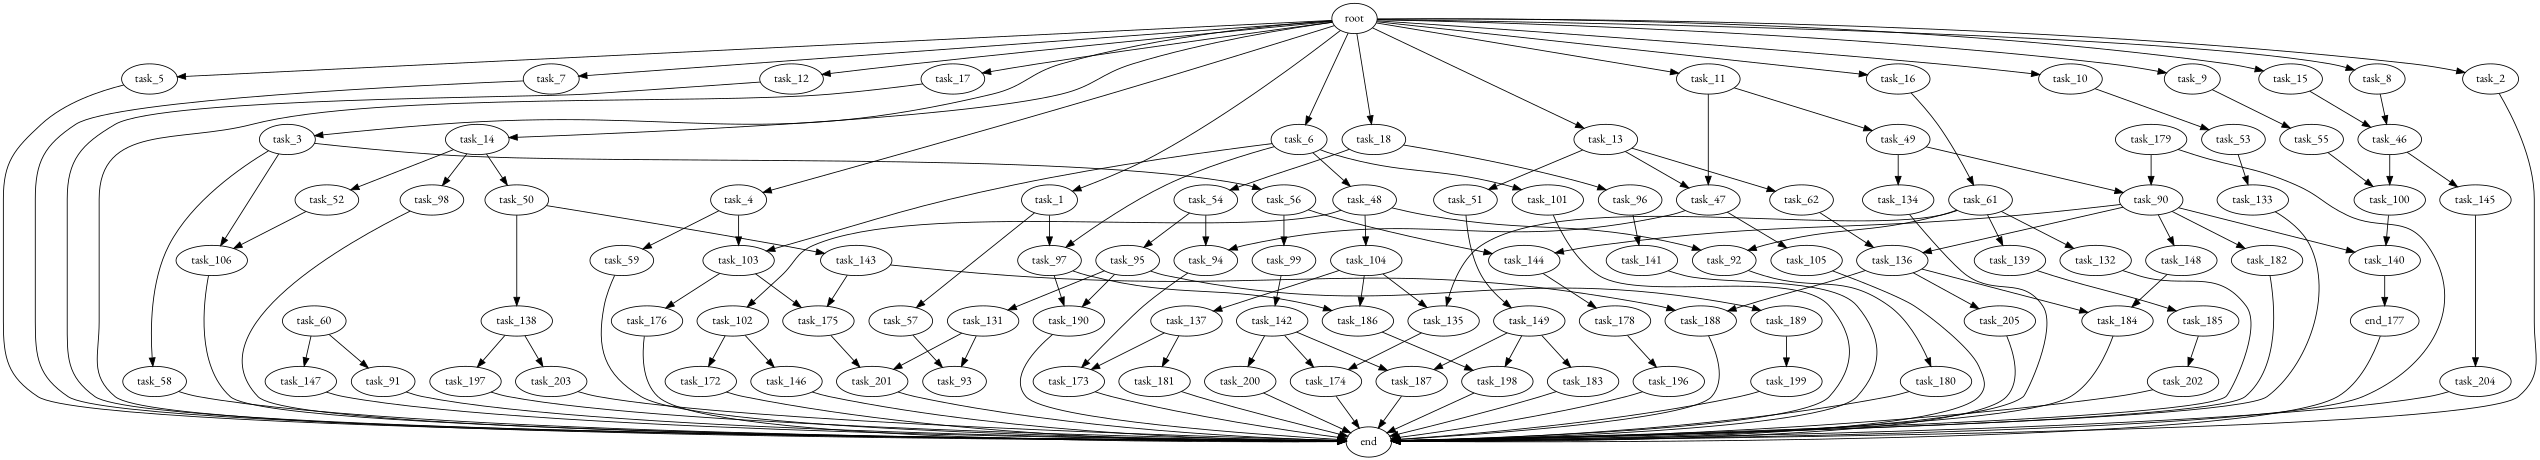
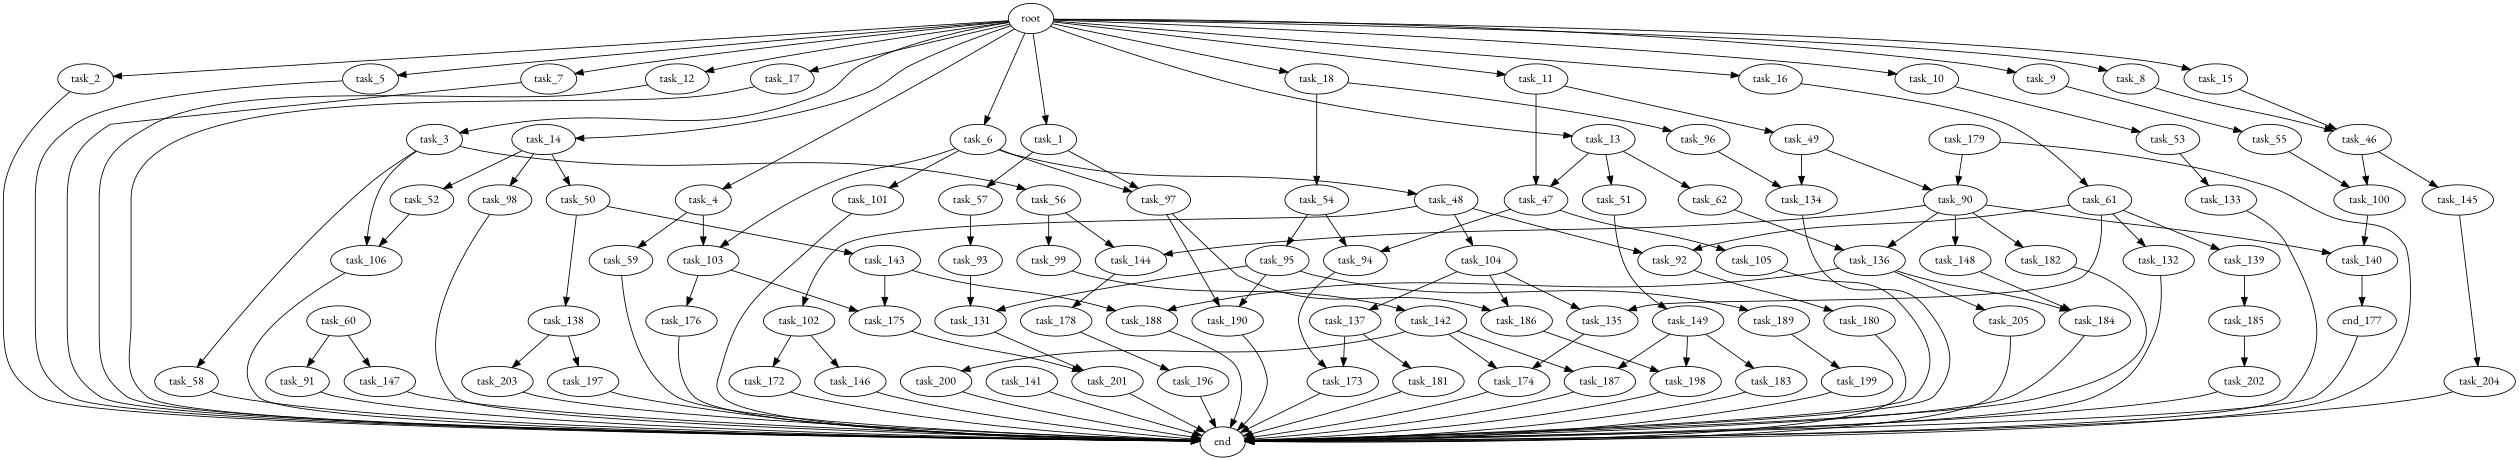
(1635, 226) -> (1746, 167)
(971, 348) -> (971, 289)
